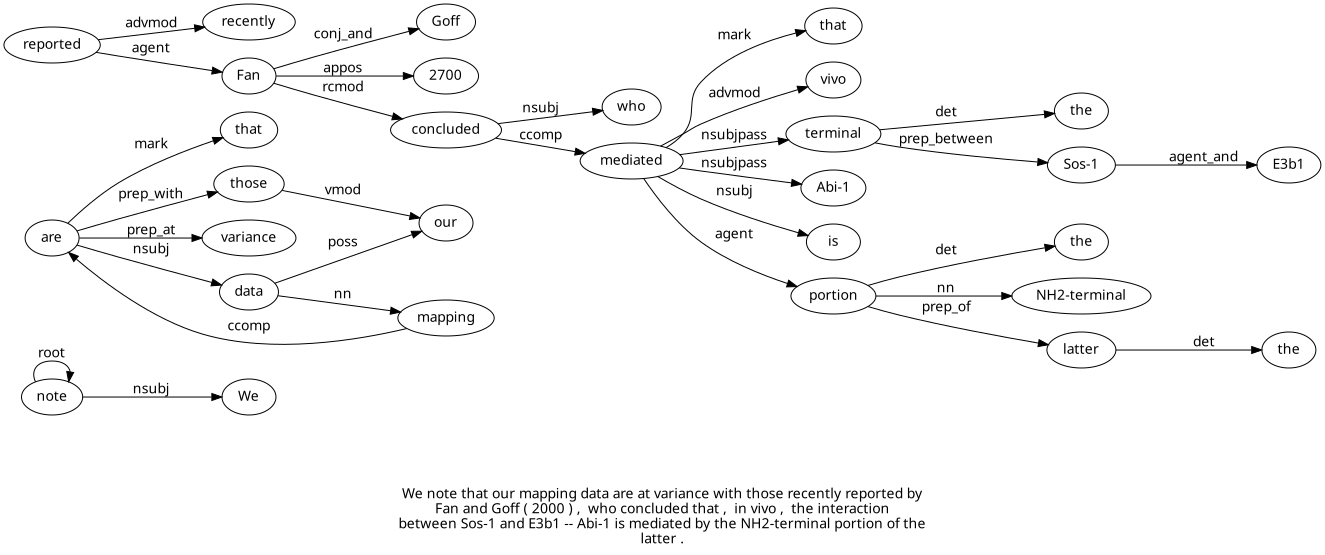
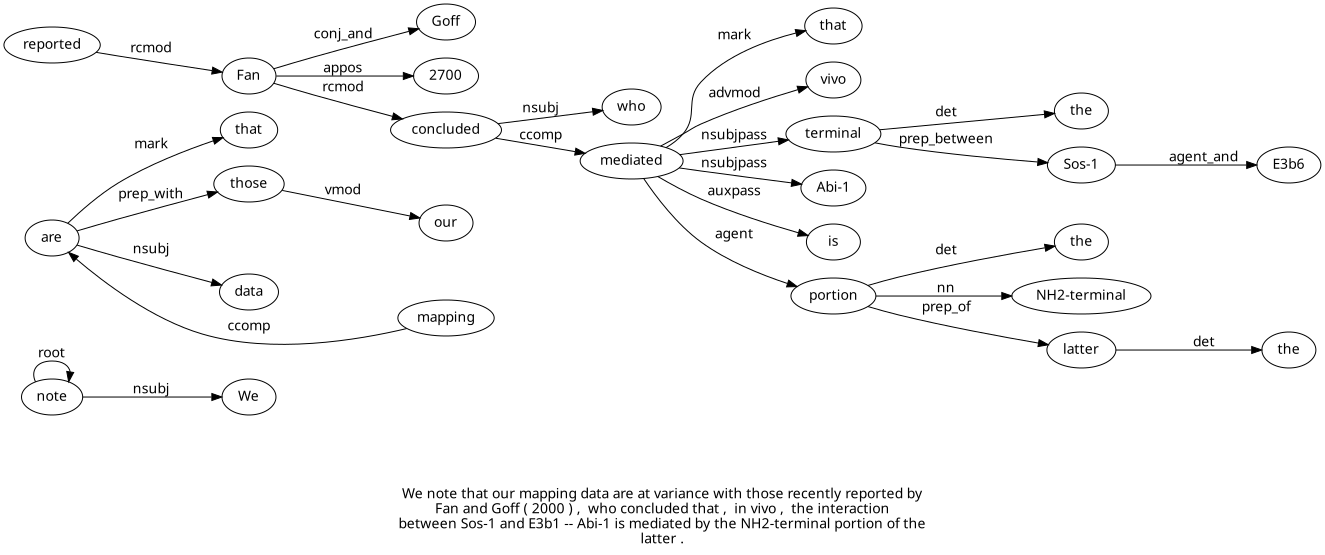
(249, 22) -> none
(151, 48) -> (151, 48)
(1289, 165) -> (1289, 165)
(734, 192) -> (734, 192)
(249, 238) -> none
(343, 259) -> none
(334, 303) -> none
